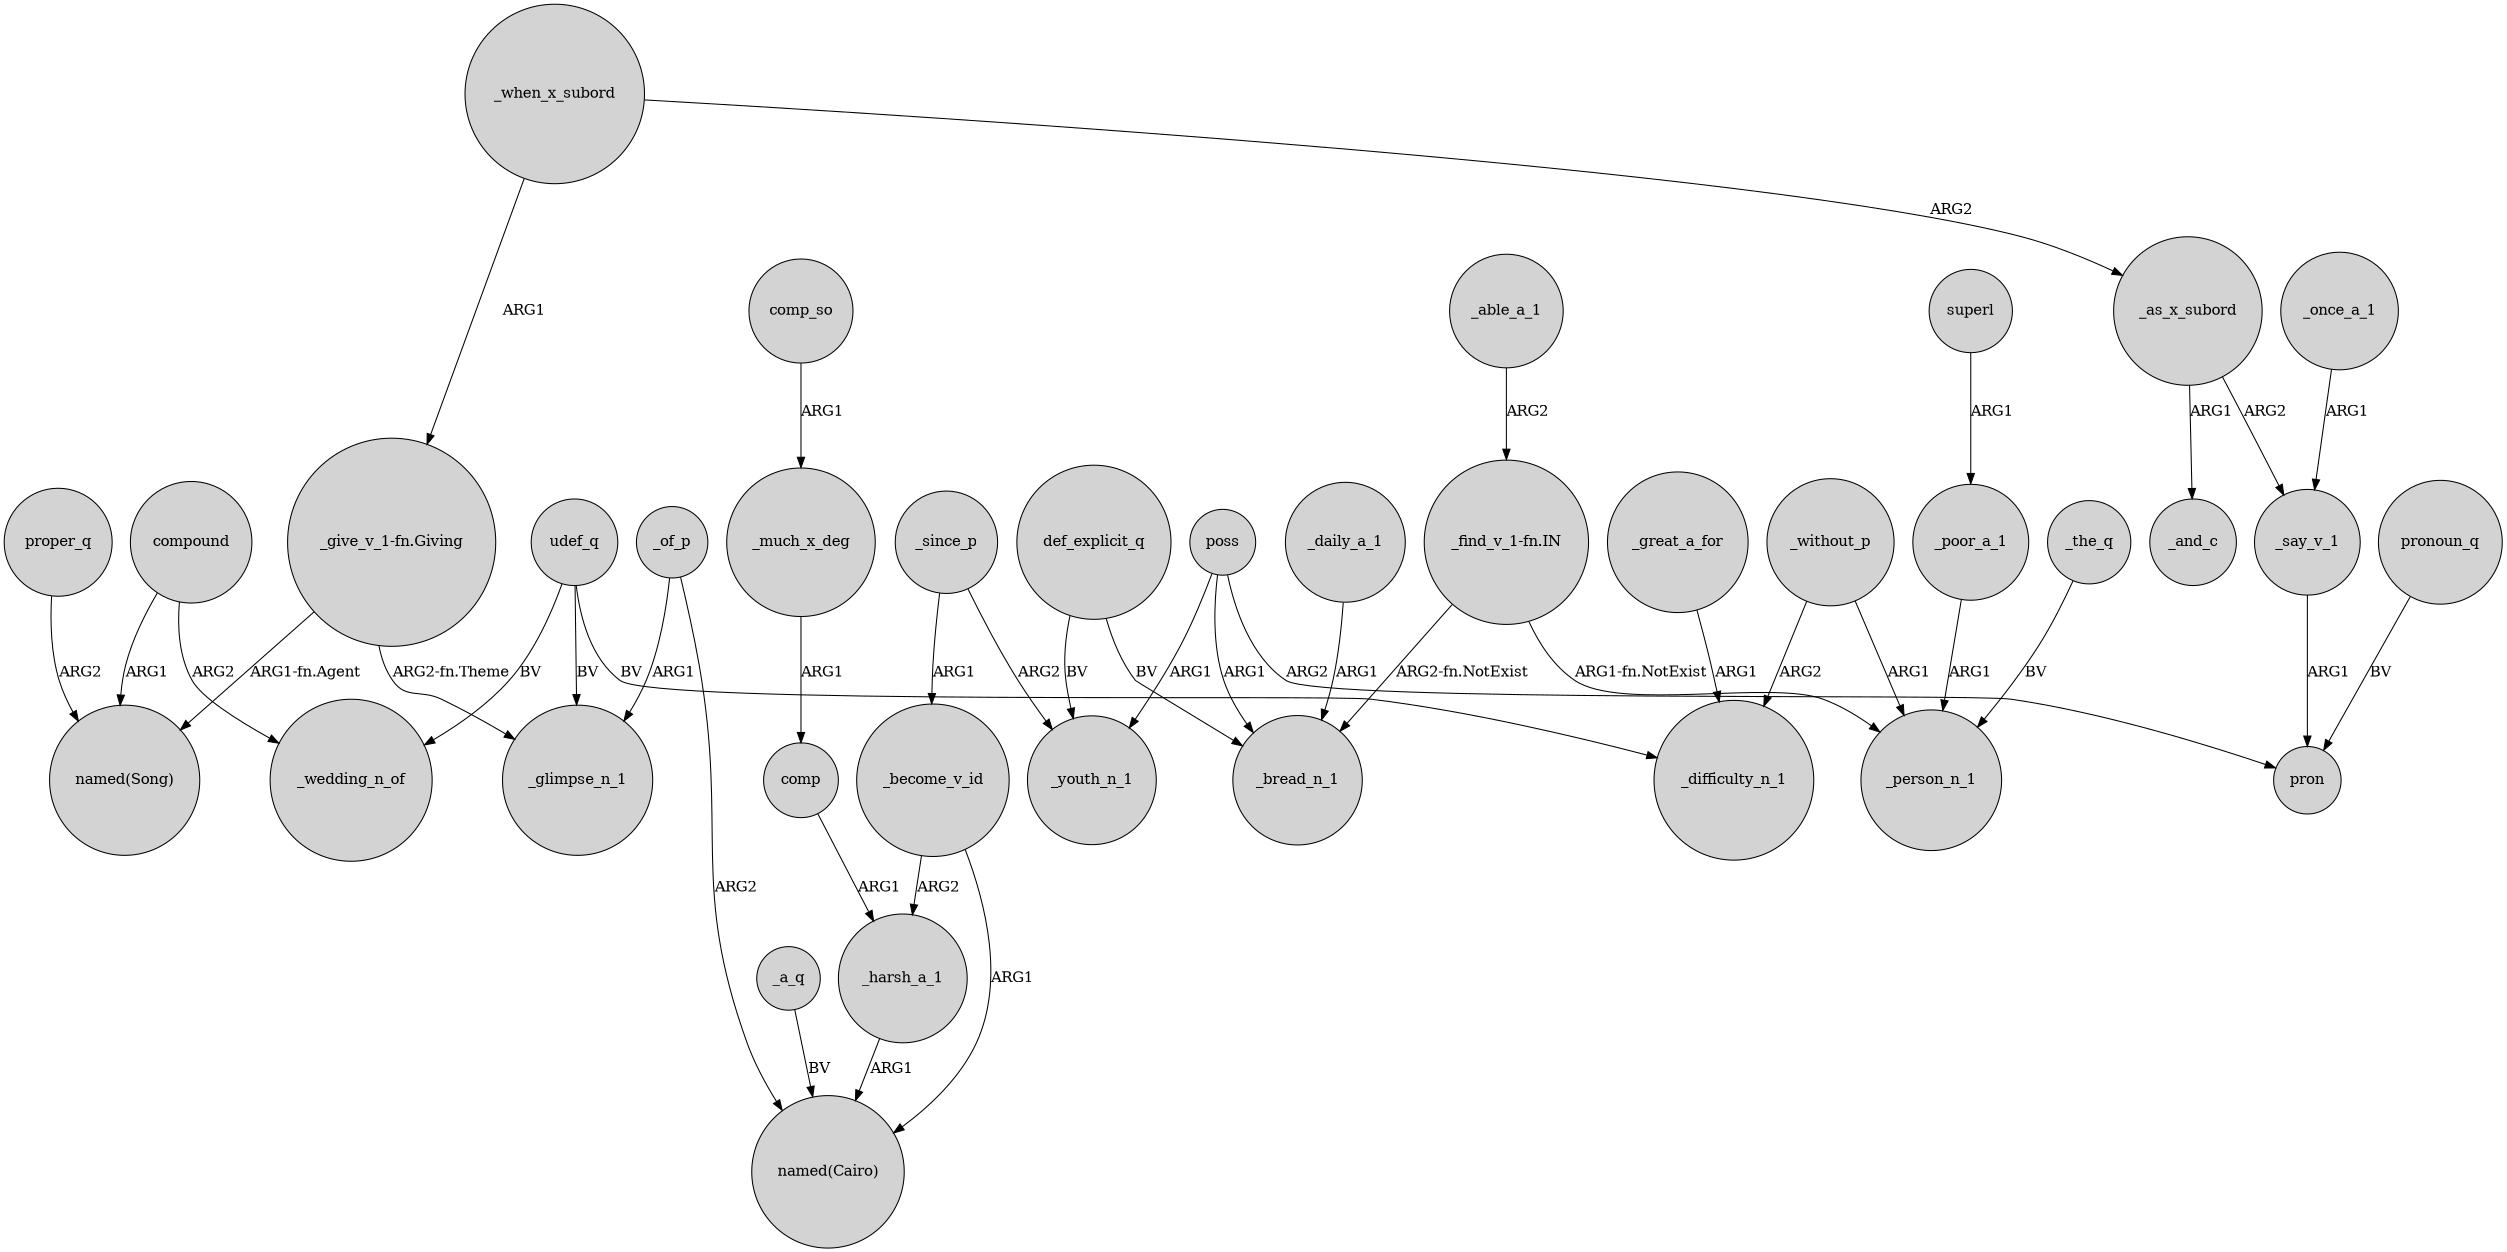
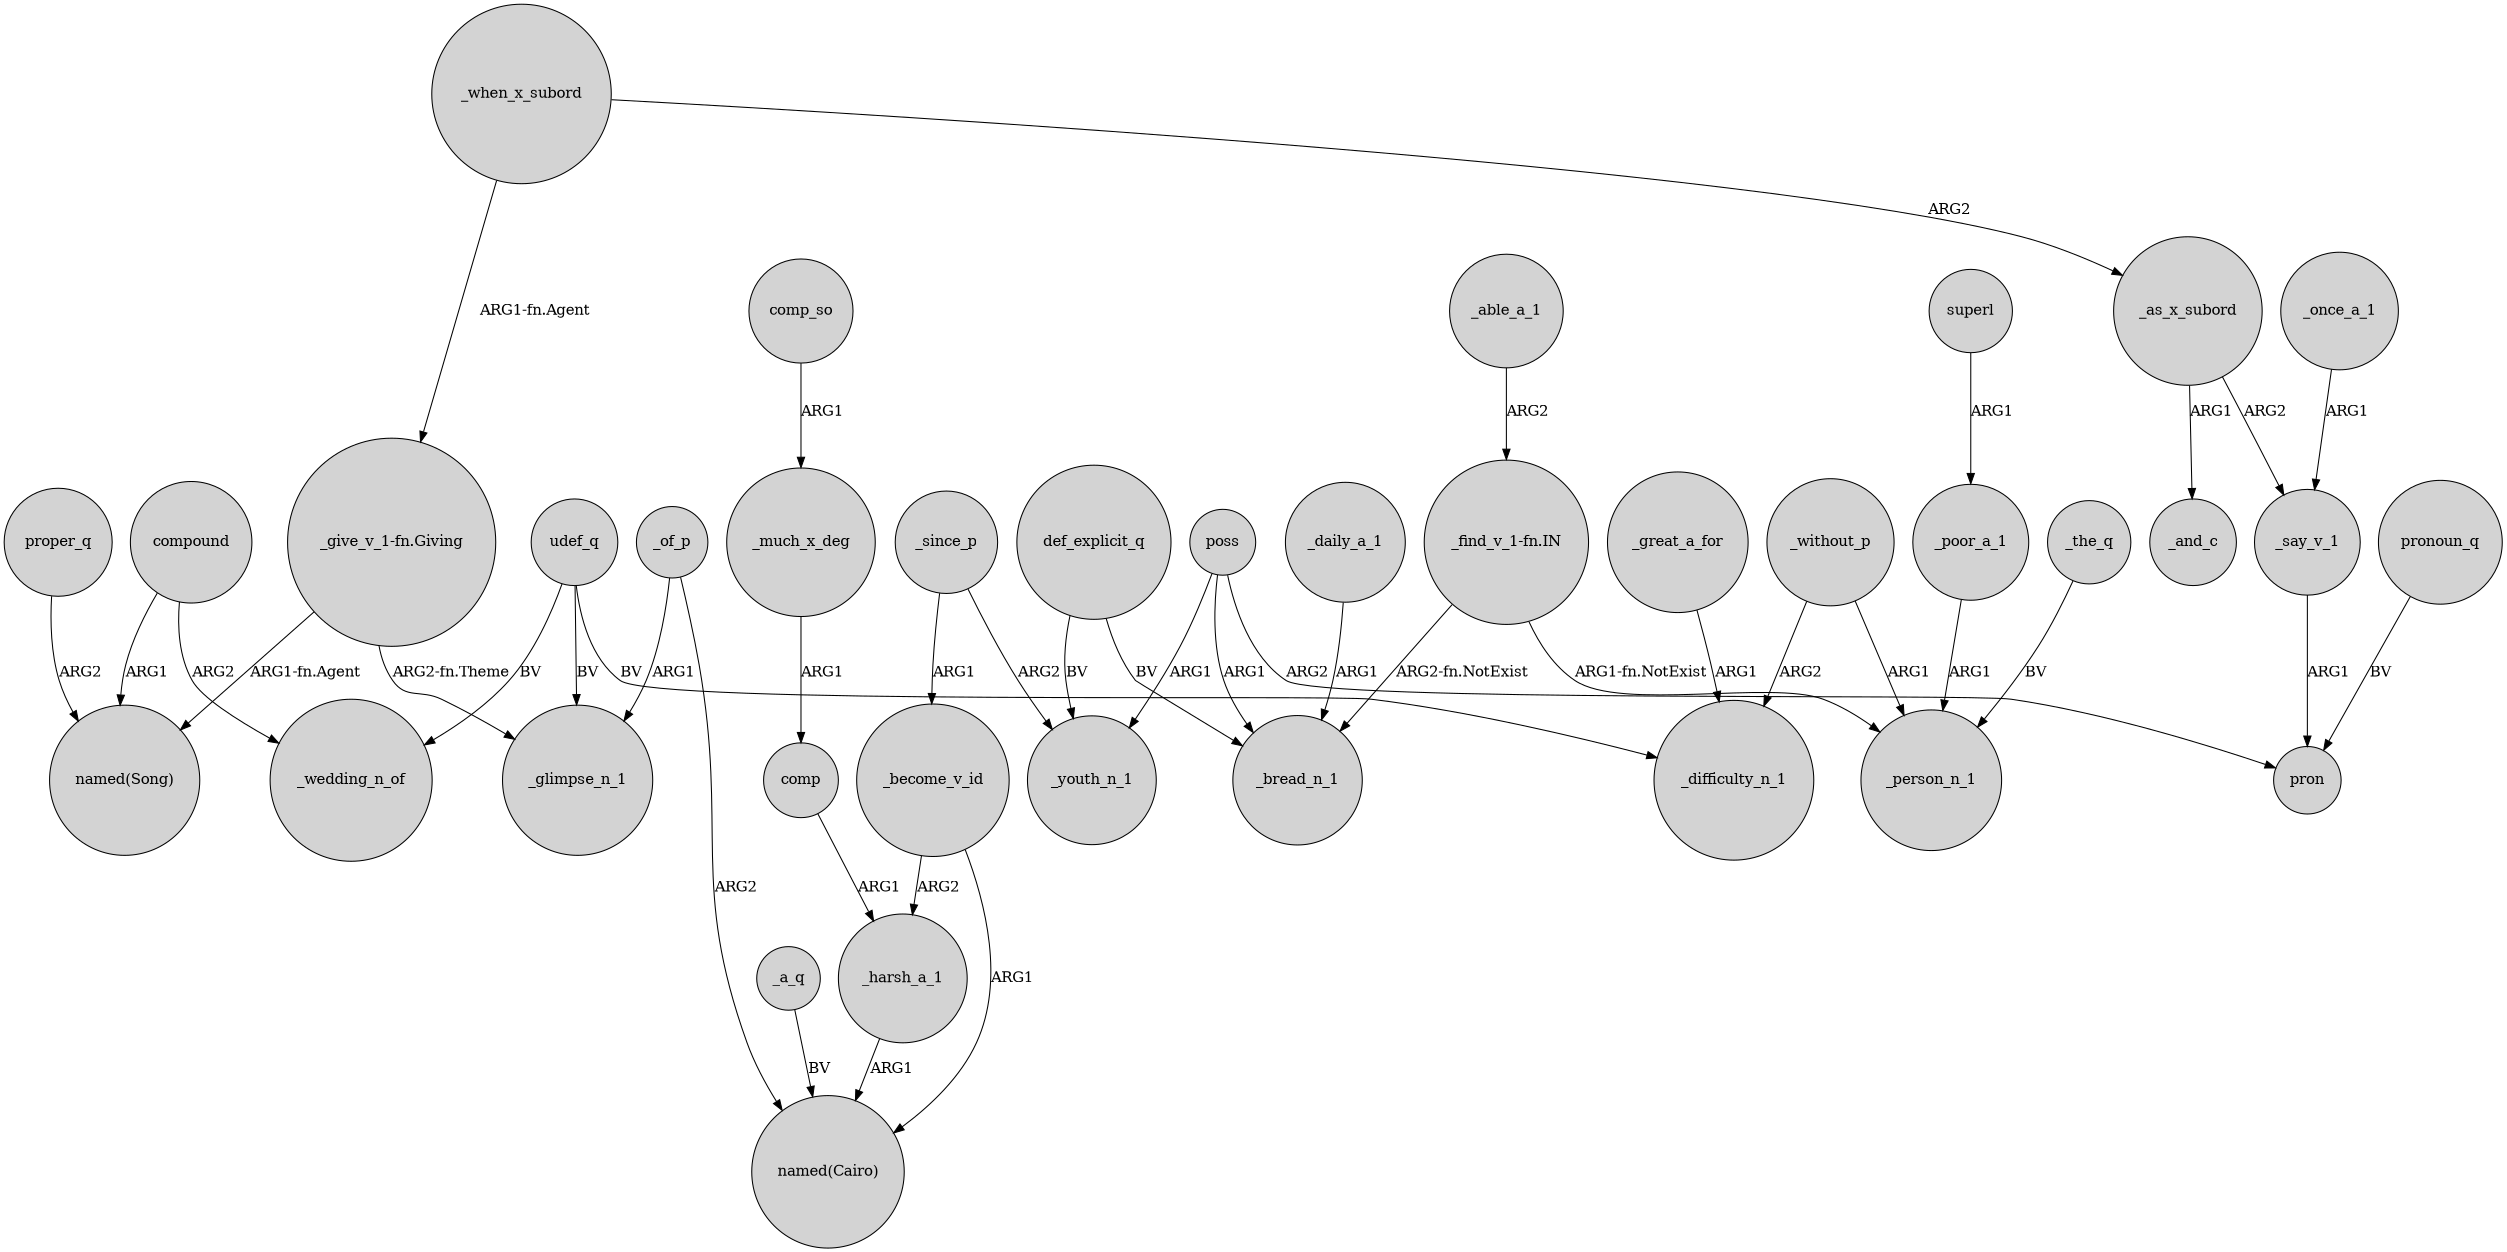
(524, 311) -> (535, 311)
